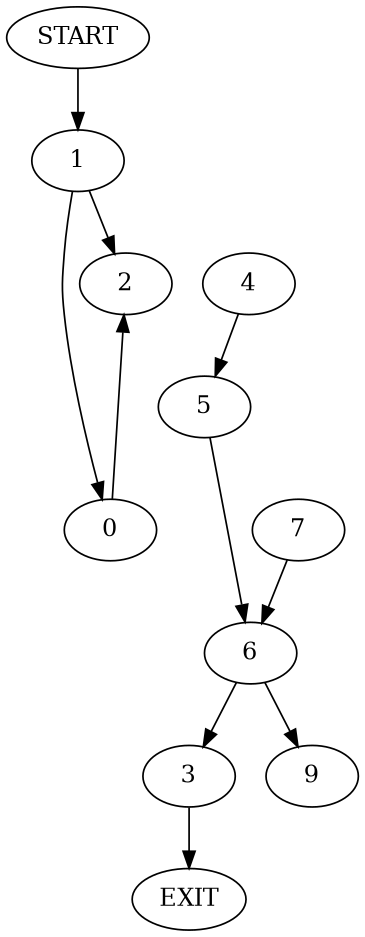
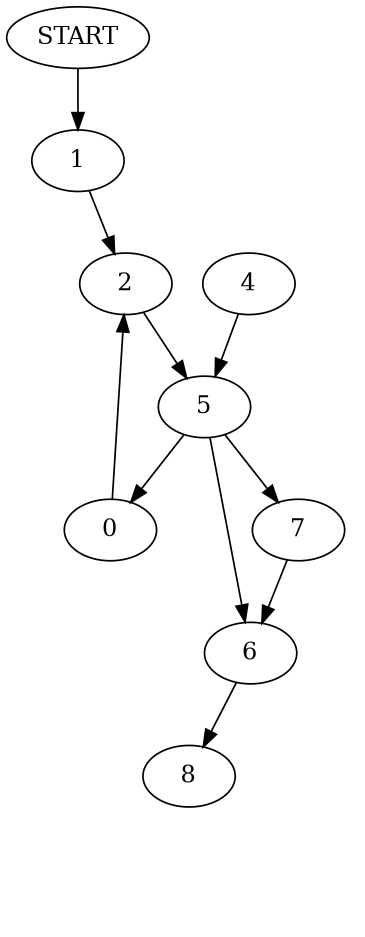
(67, 338) -> (163, 462)
none -> (160, 338)
none -> (246, 462)
(189, 776) -> (189, 776)
(312, 776) -> none
(189, 899) -> none
